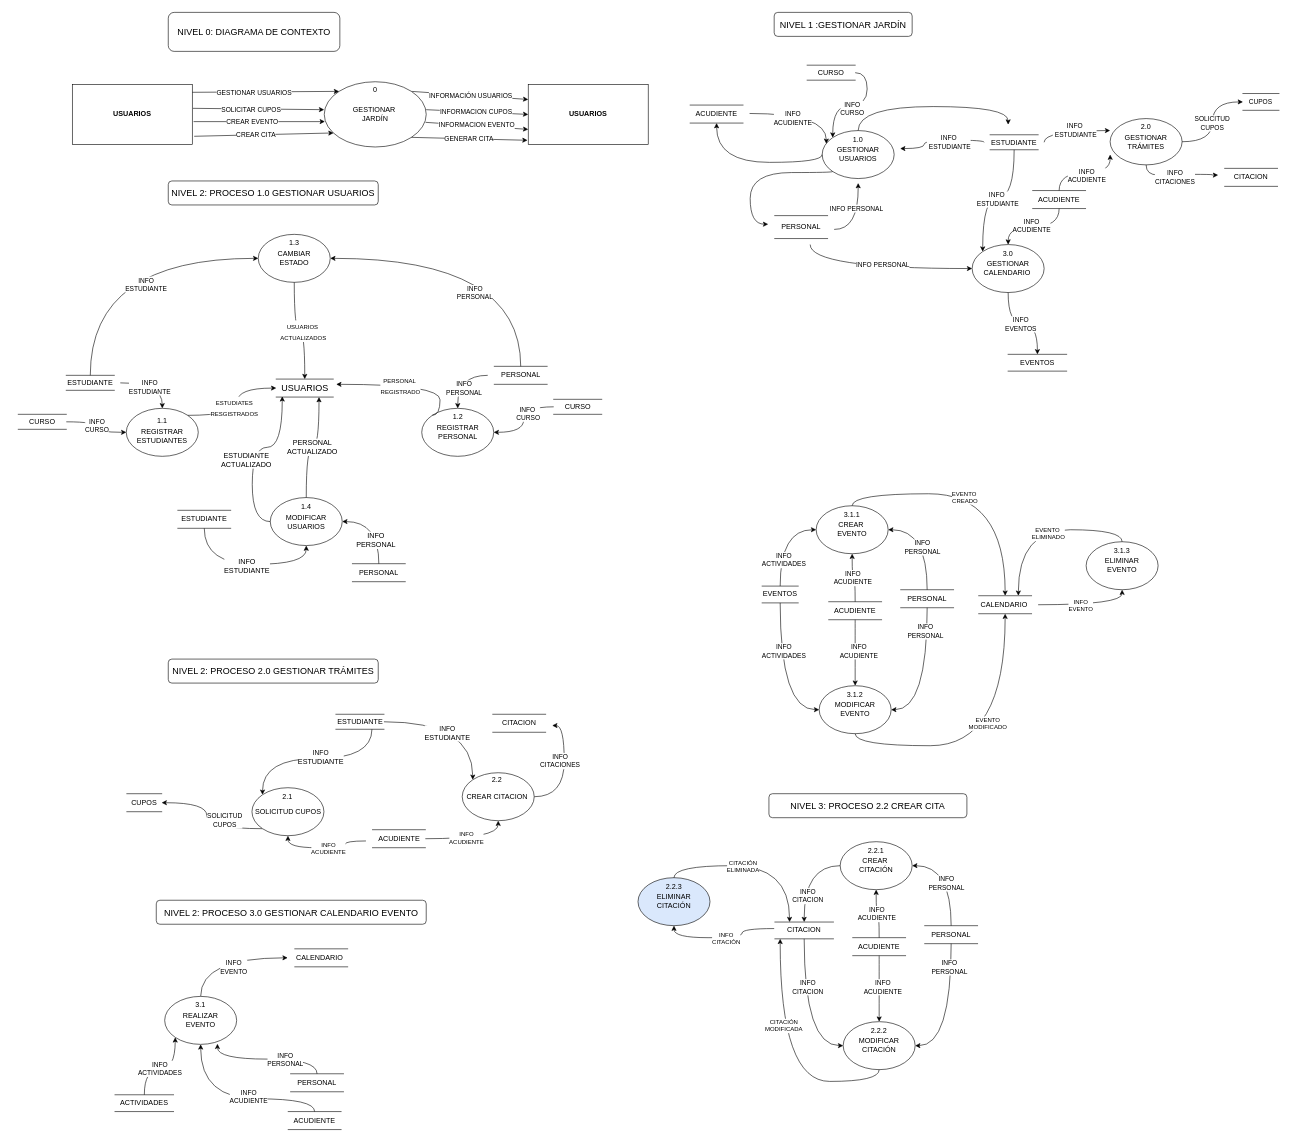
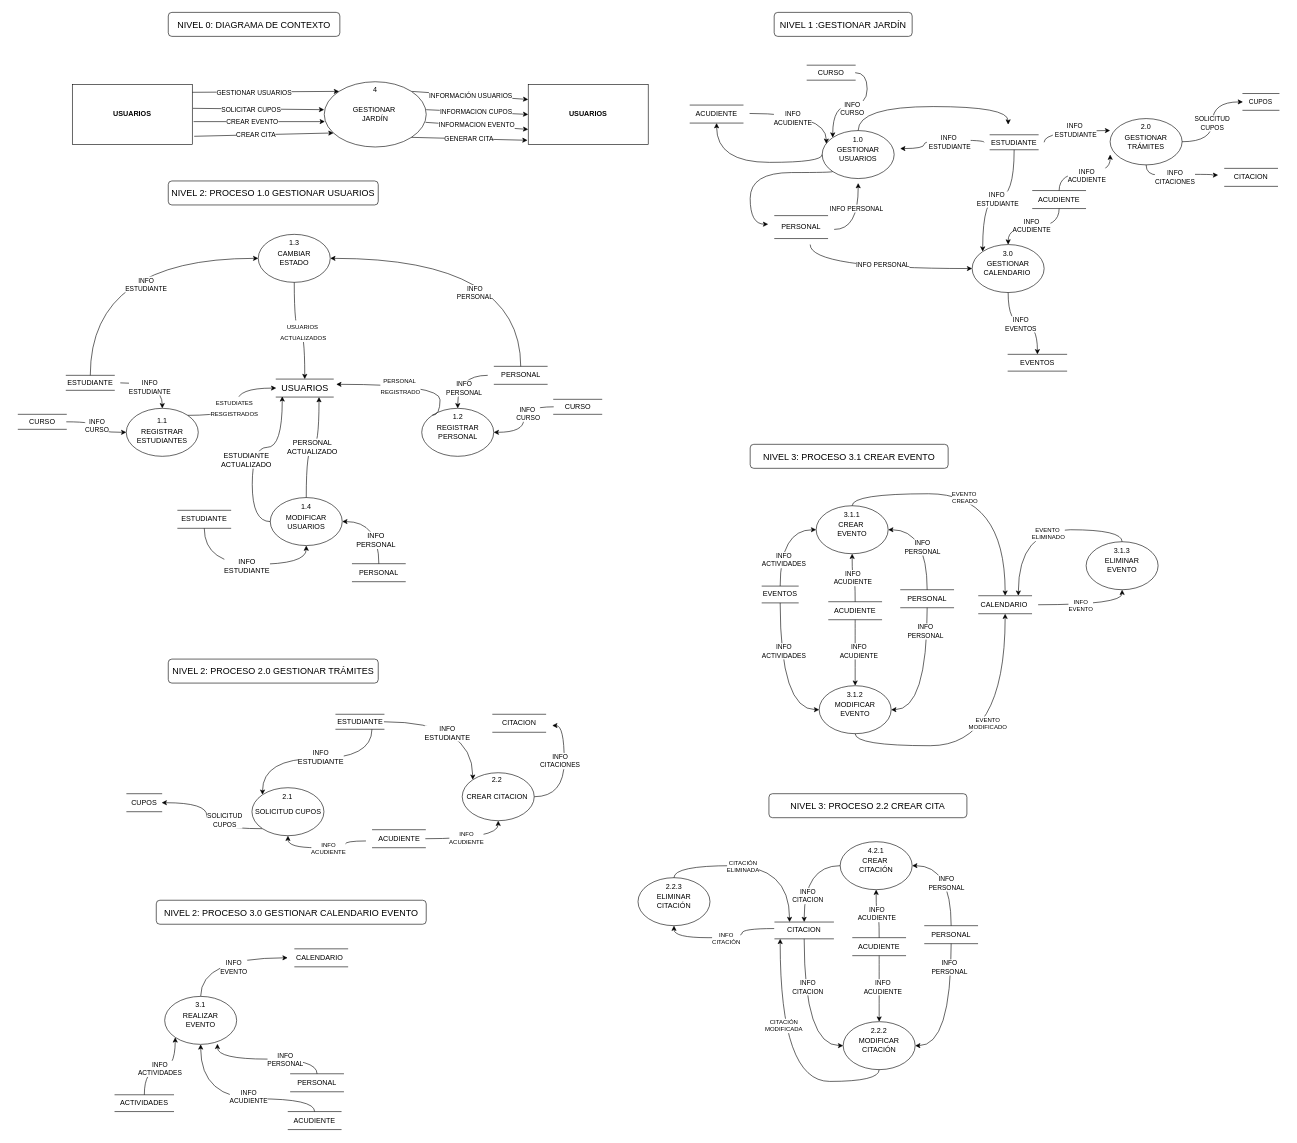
(254, 32) -> (254, 24)
(375, 90) -> (375, 90)
none -> (849, 456)
(876, 851) -> (876, 851)
(674, 902) -> (674, 902)
